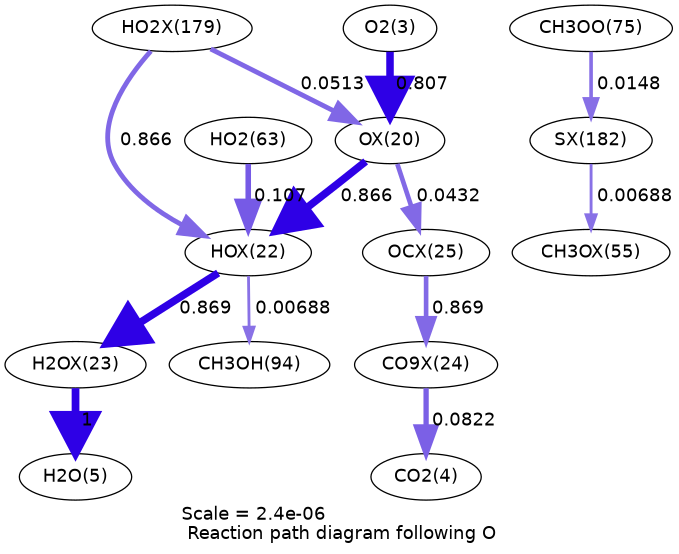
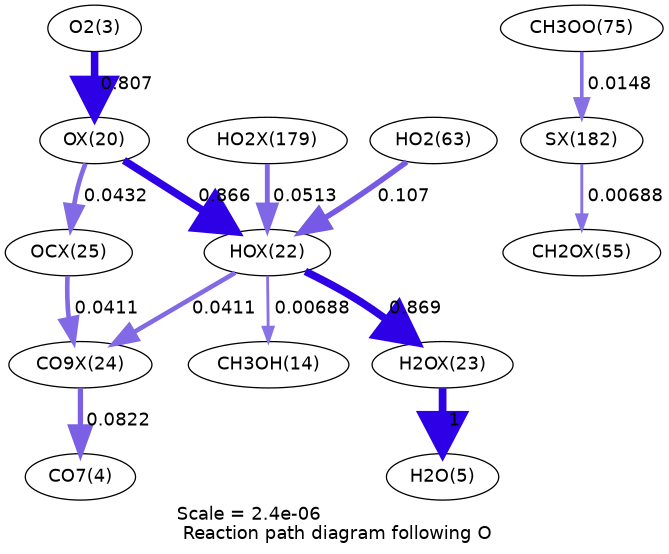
(273, 80) -> none
(144, 140) -> (303, 197)
(591, 253) -> (582, 253)
none -> (184, 303)
(456, 309) -> (104, 309)
(250, 365) -> (269, 365)
(426, 477) -> (80, 477)
